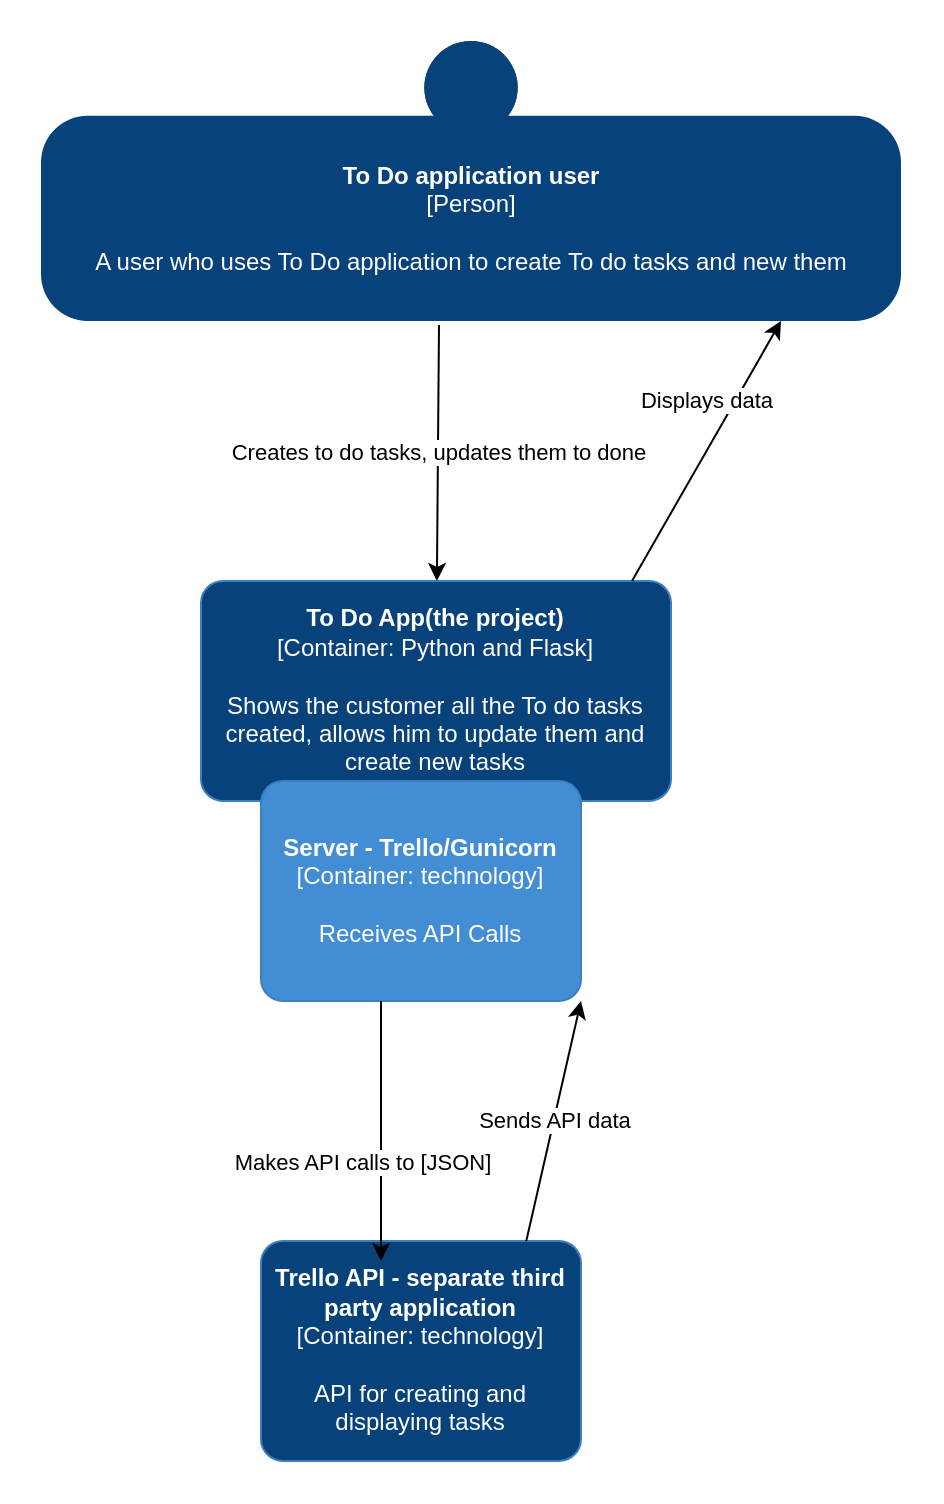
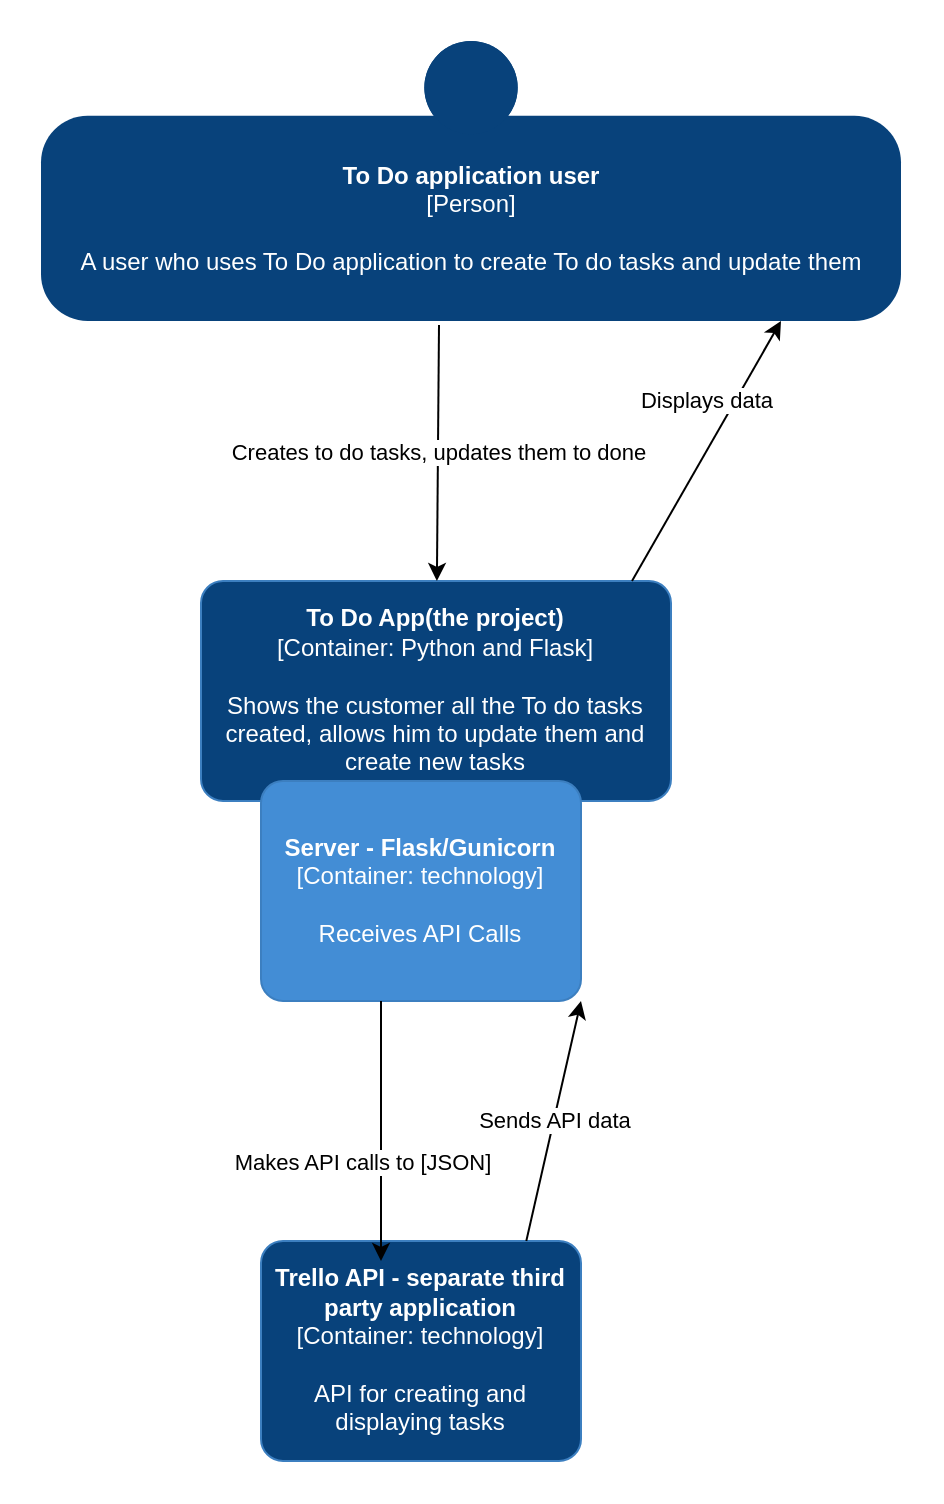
(472, 219) -> (472, 219)
(421, 891) -> (421, 891)
